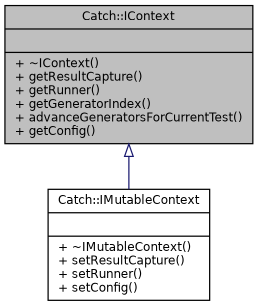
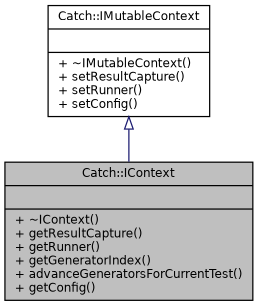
(129, 173) -> (129, 145)
